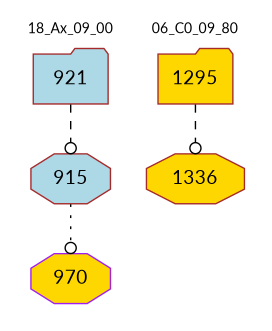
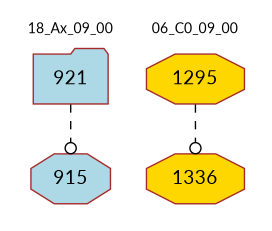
(195, 30) -> (195, 30)
(195, 79) -> (195, 79)
(71, 279) -> none
